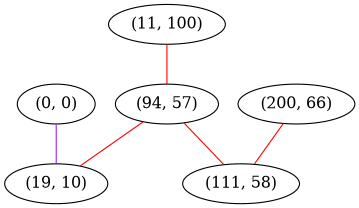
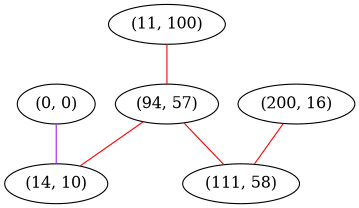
(296, 104) -> (296, 104)
(56, 184) -> (56, 184)
